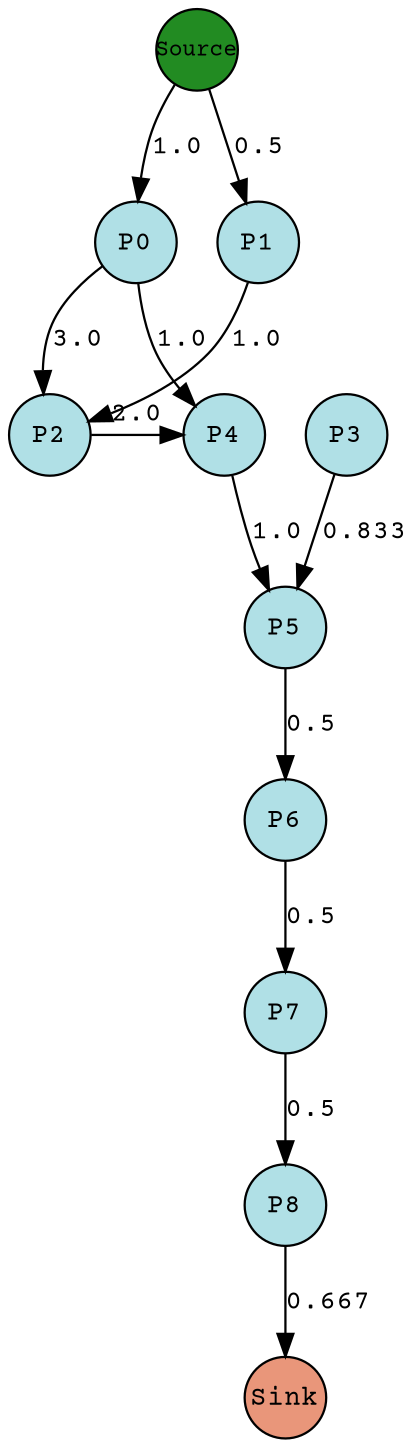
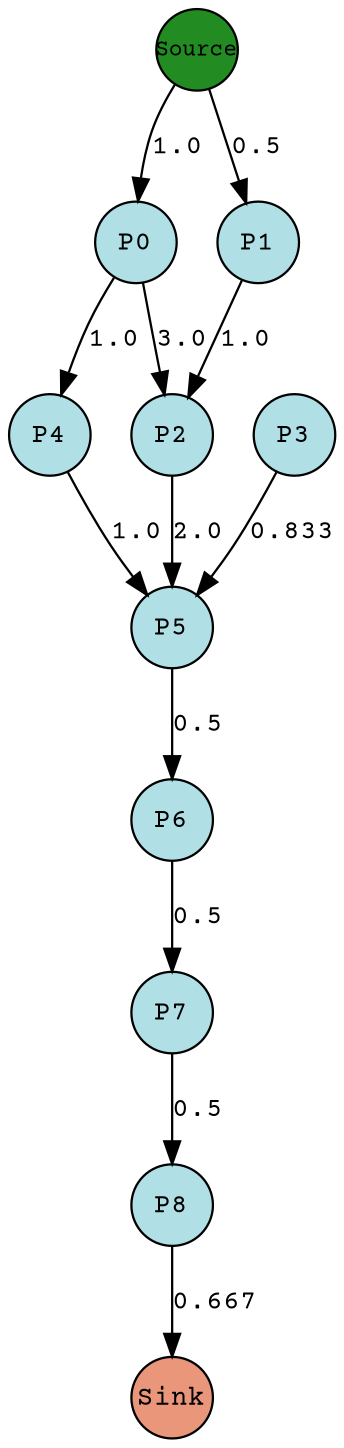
(126, 435) -> (172, 520)
